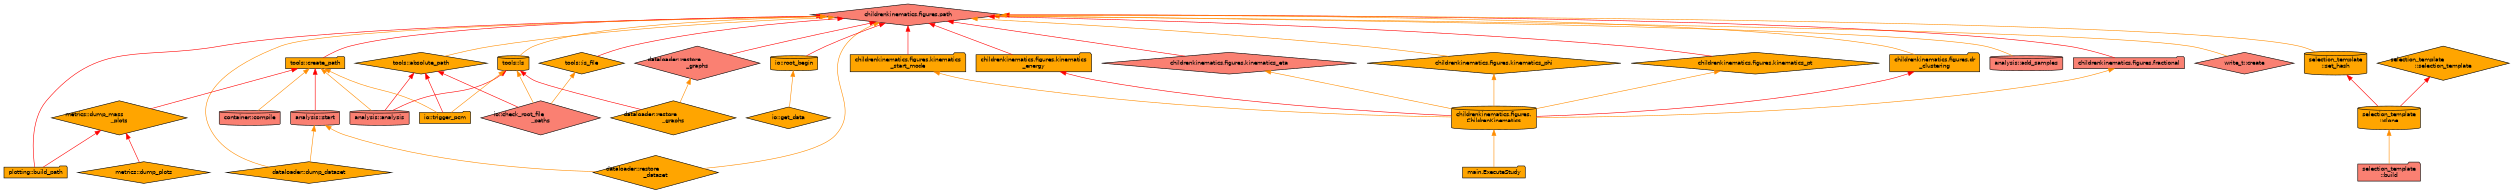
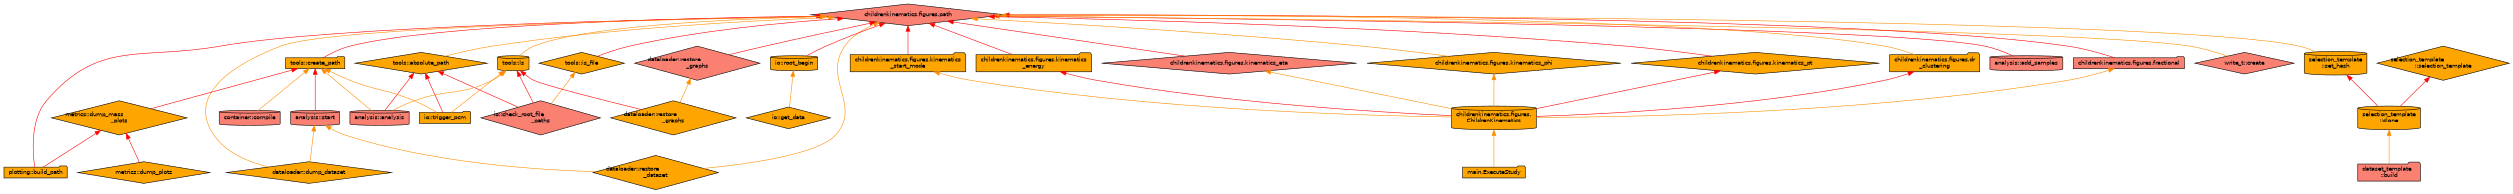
(1507, 24) -> (1507, 24)
(526, 89) -> (526, 89)
(1625, 90) -> (1625, 90)
(447, 93) -> (447, 93)
(2389, 173) -> (2389, 173)
